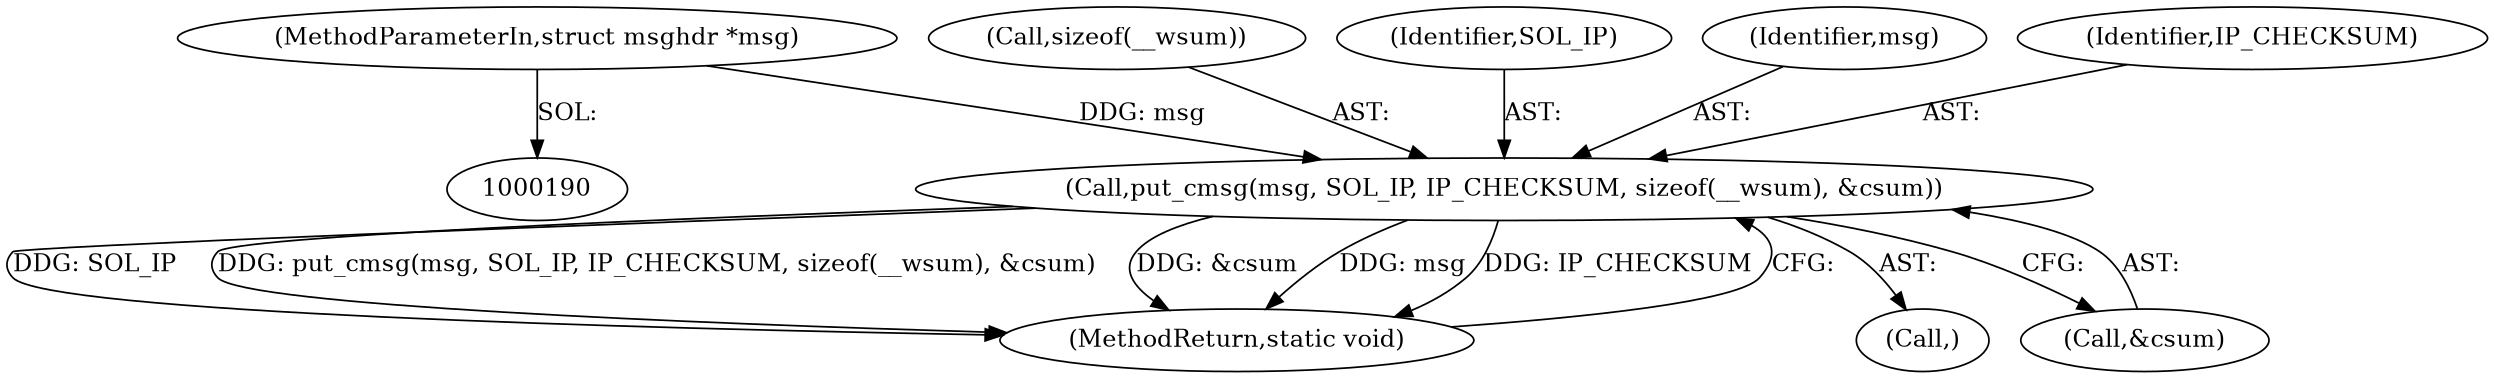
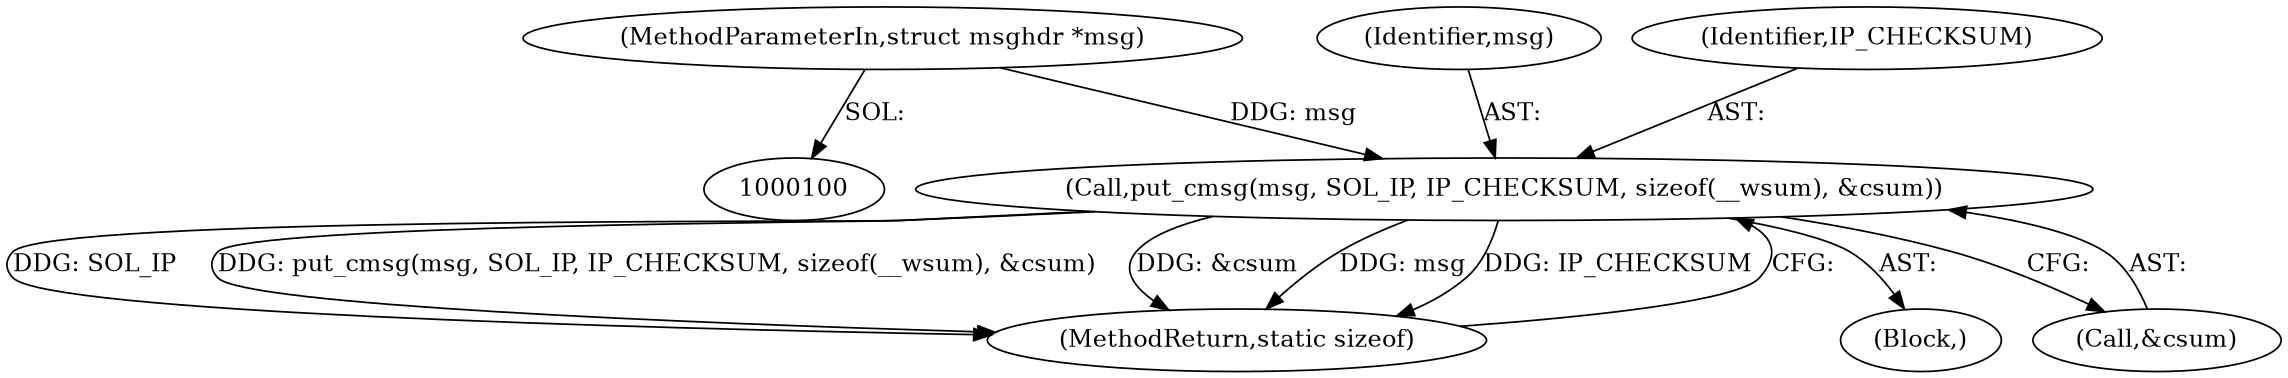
(1117, 38) -> none
(1504, 38) -> none
(537, 189) -> (794, 189)
(1237, 340) -> (1237, 340)
(1923, 340) -> (1921, 340)
